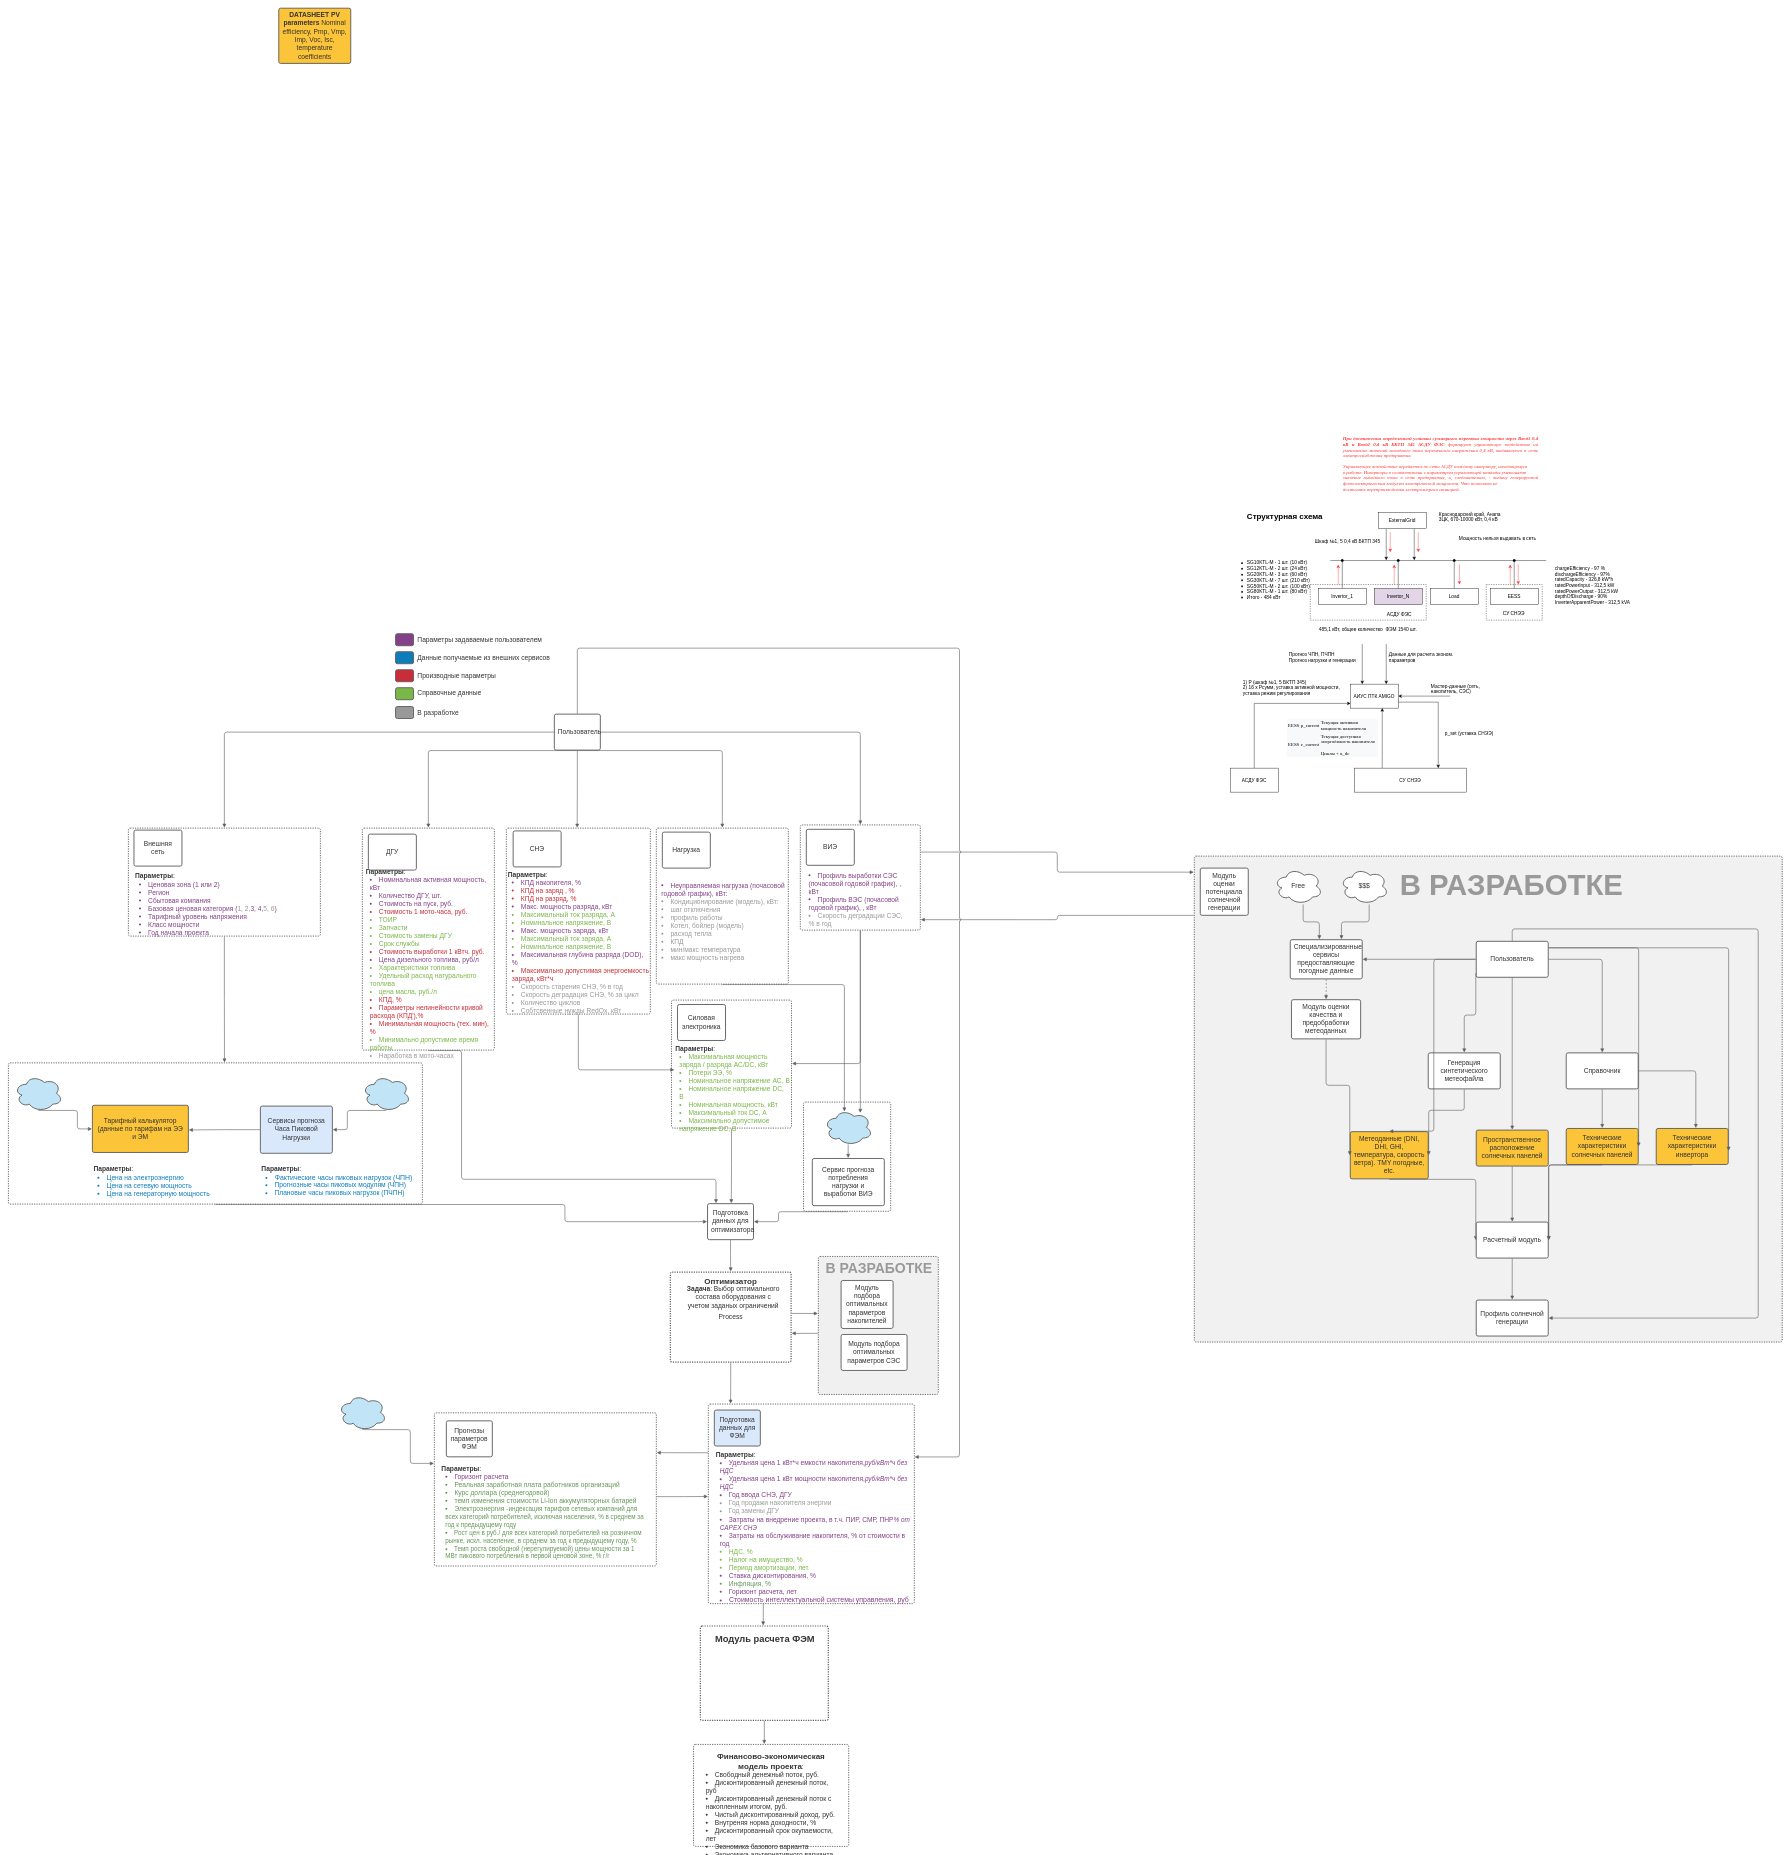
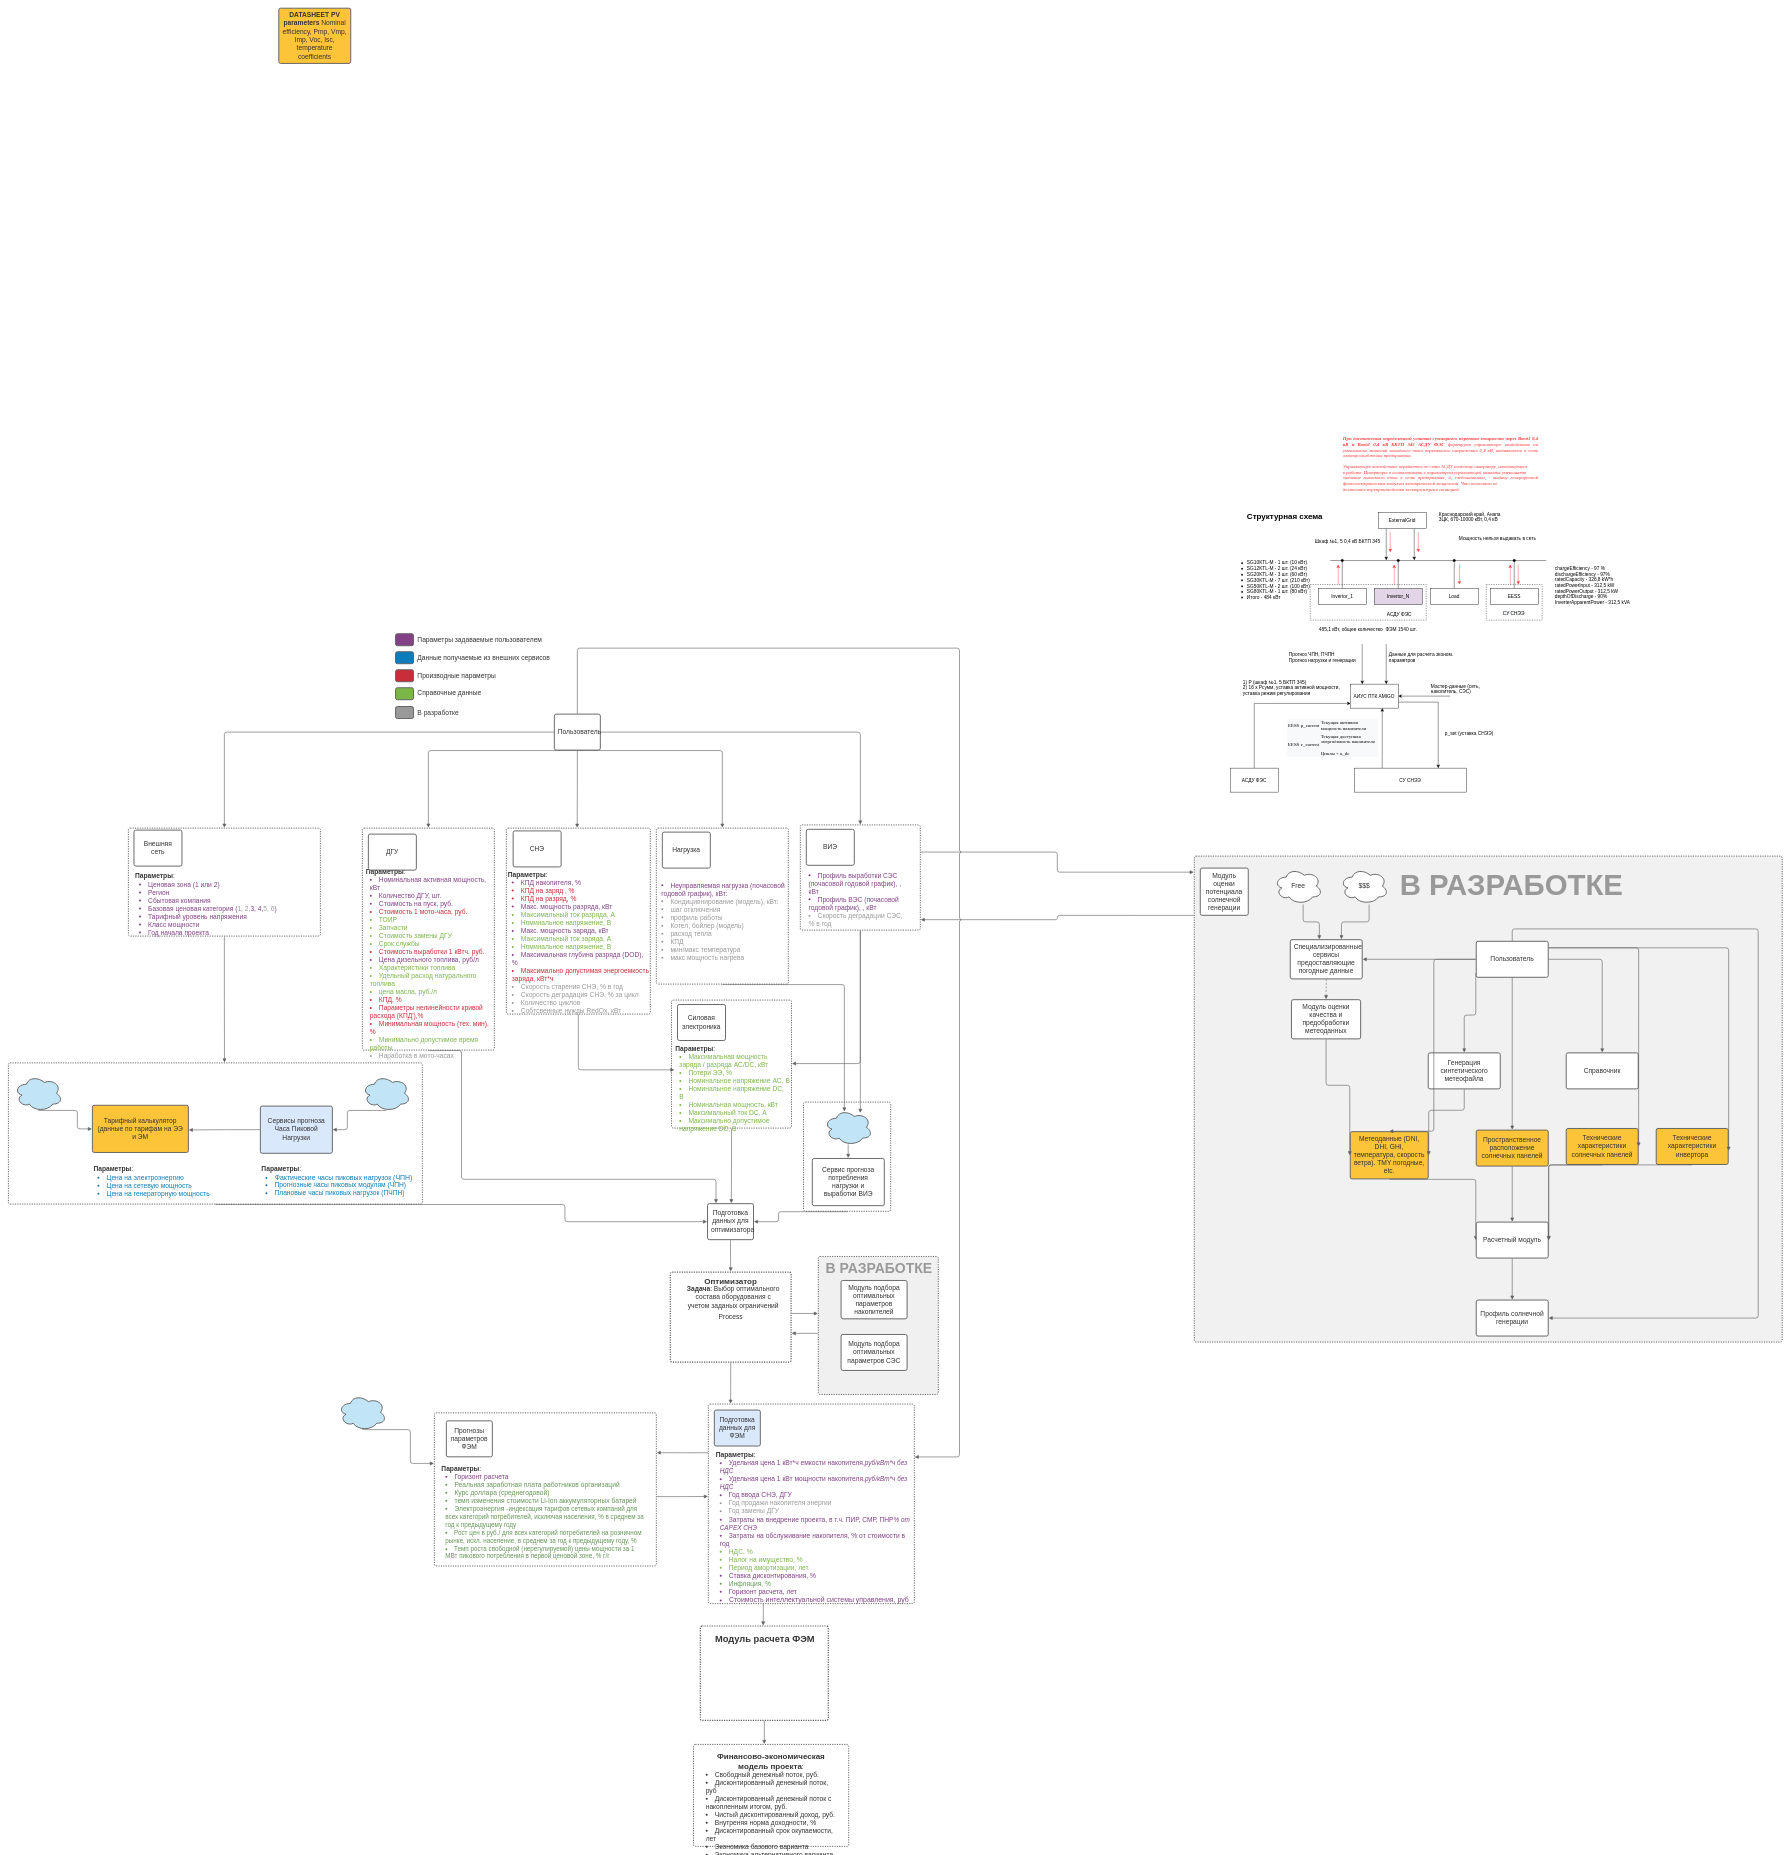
(1695, 1072) -> none
(1602, 1123) -> none
(867, 1305) -> (874, 1300)
